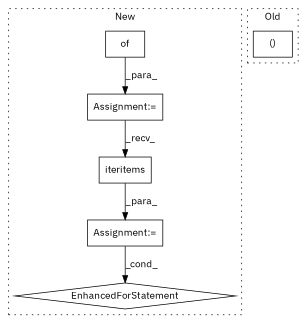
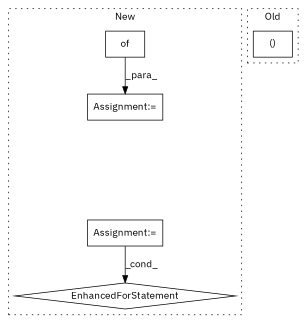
(125, 170) -> none
